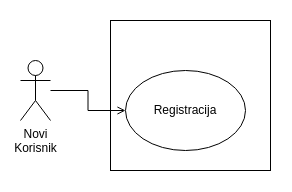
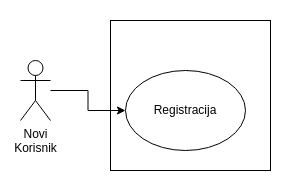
(119, 111) -> (117, 111)
